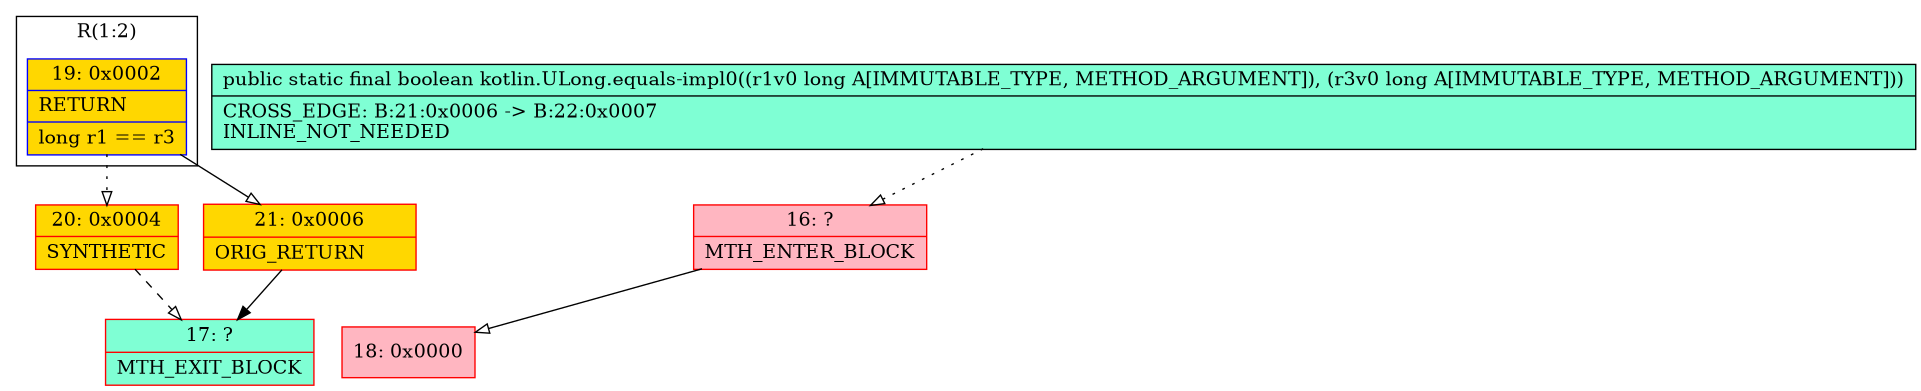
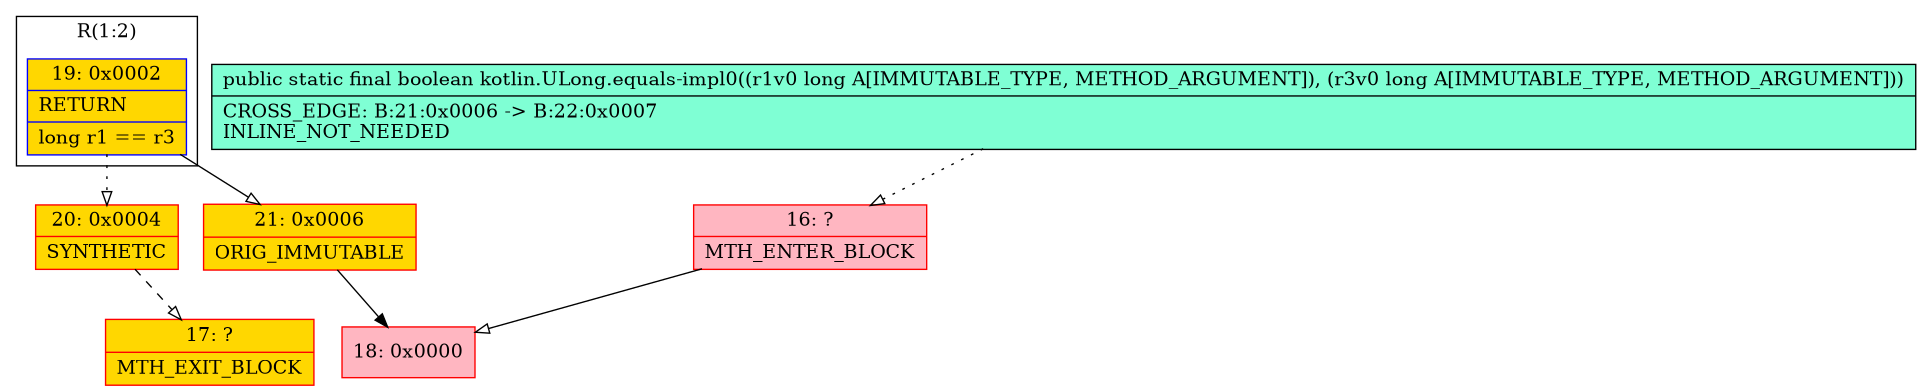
(290, 253) -> (310, 253)
(264, 290) -> (358, 293)
(210, 352) -> (210, 352)
